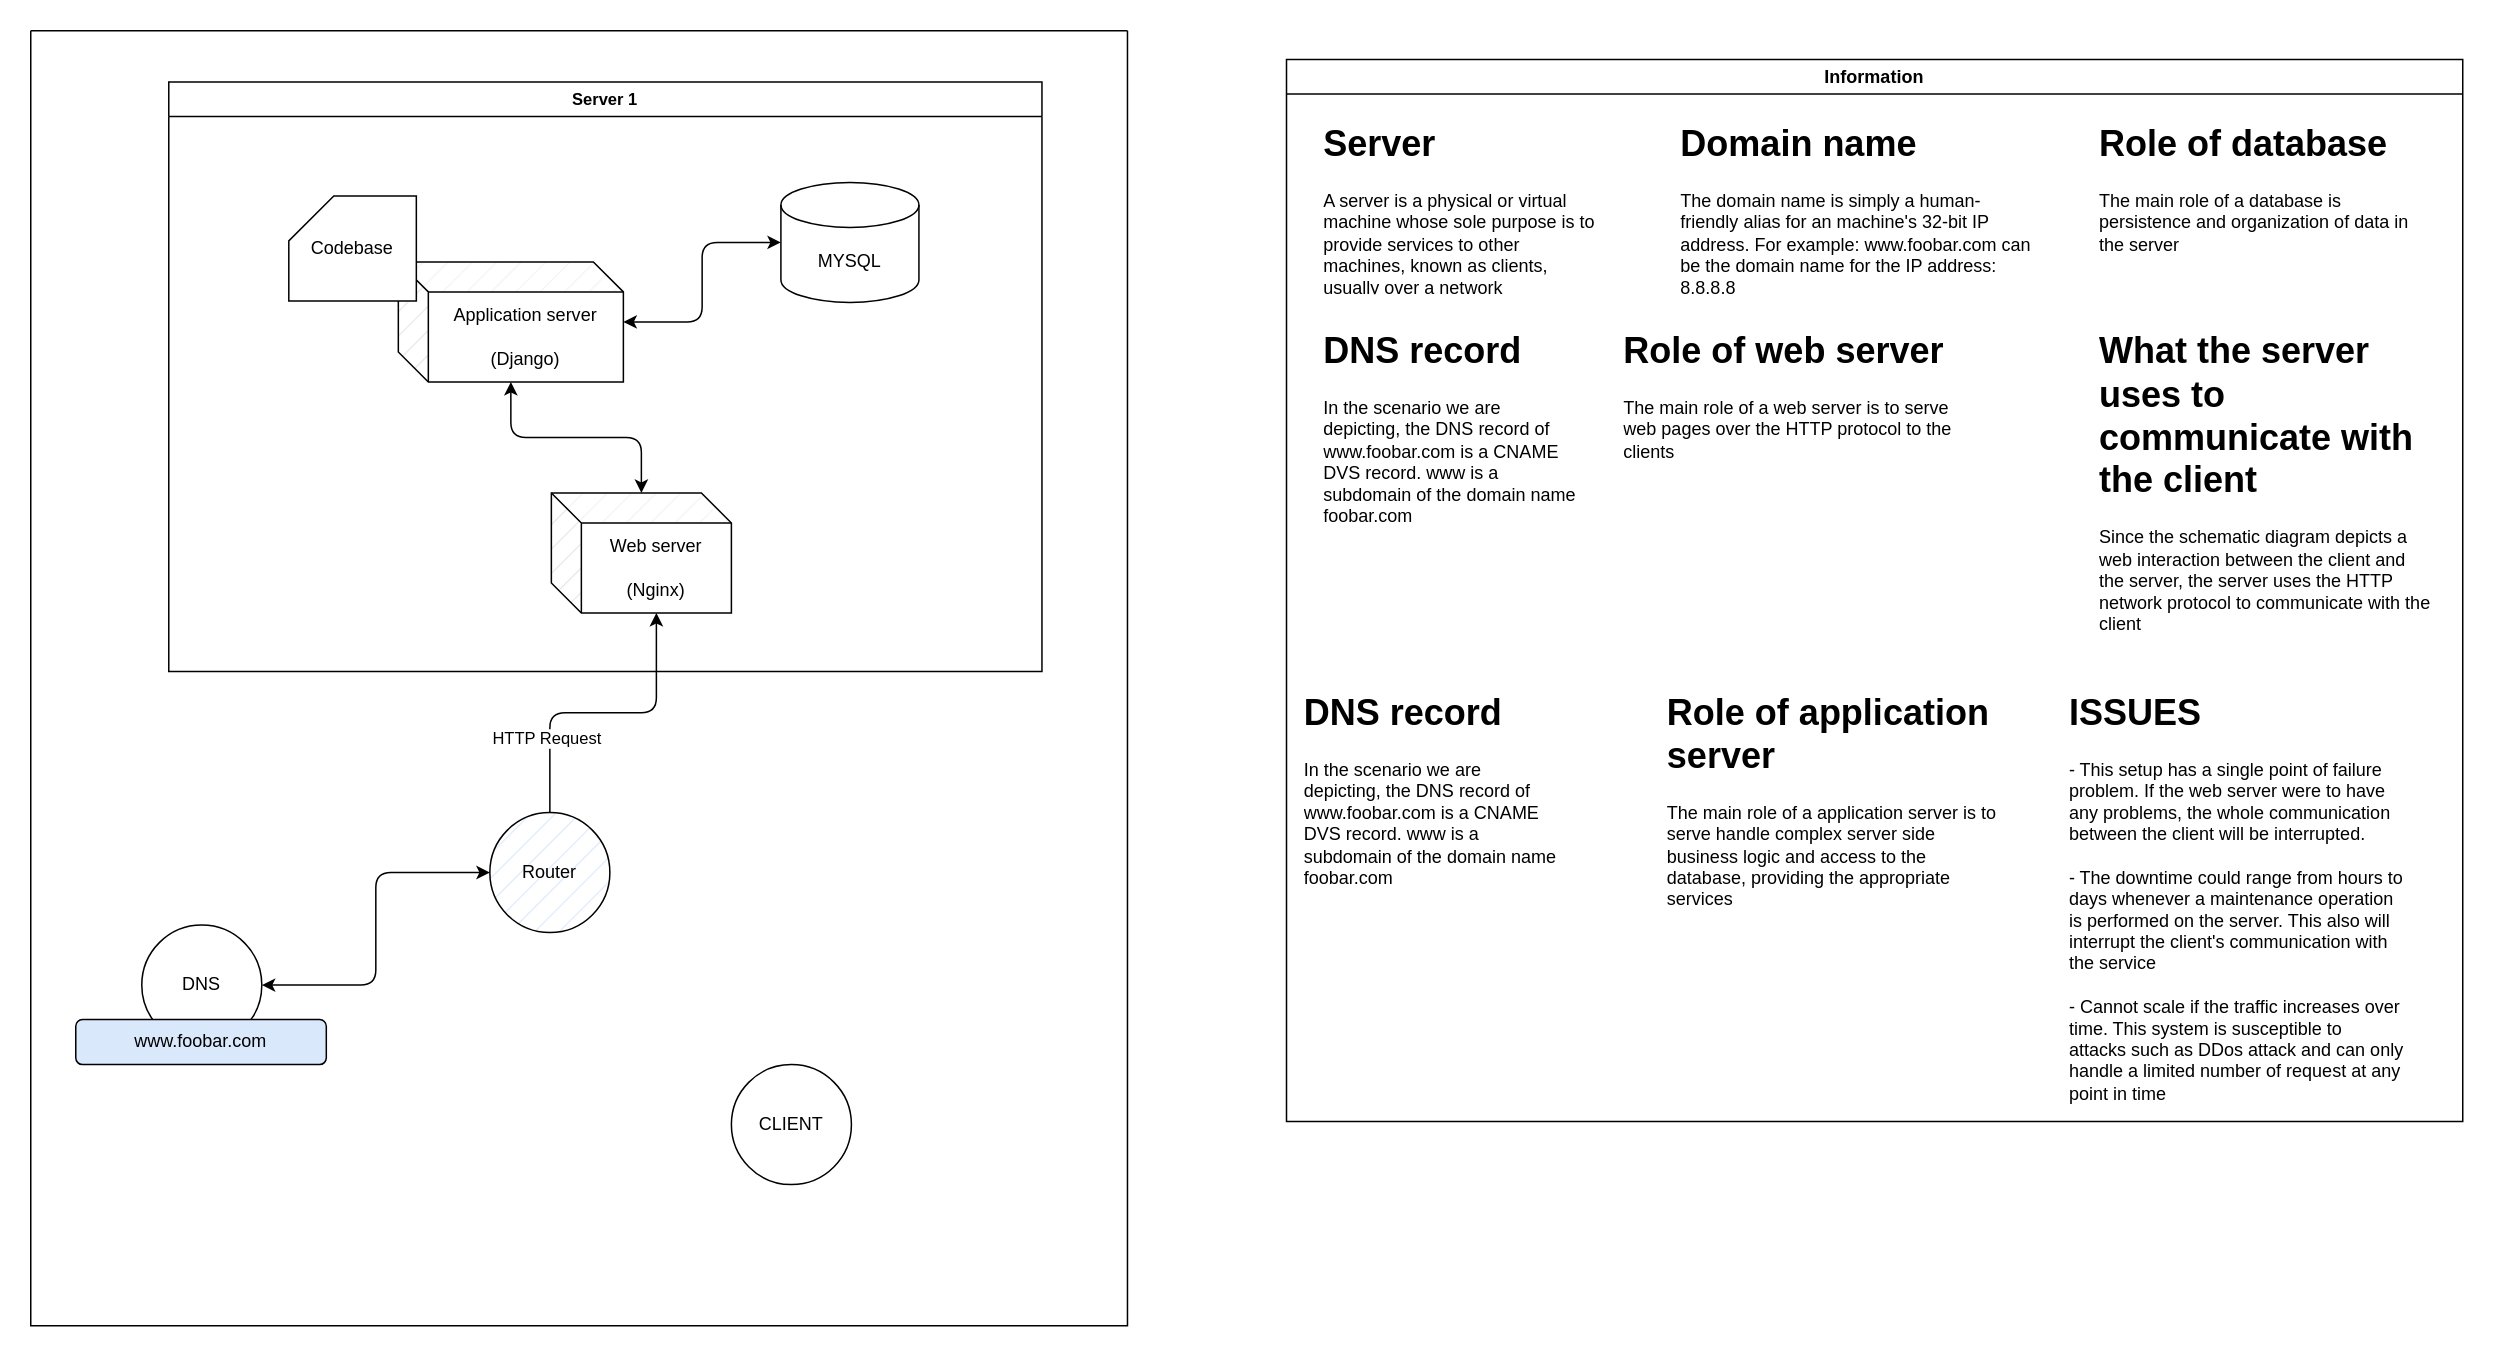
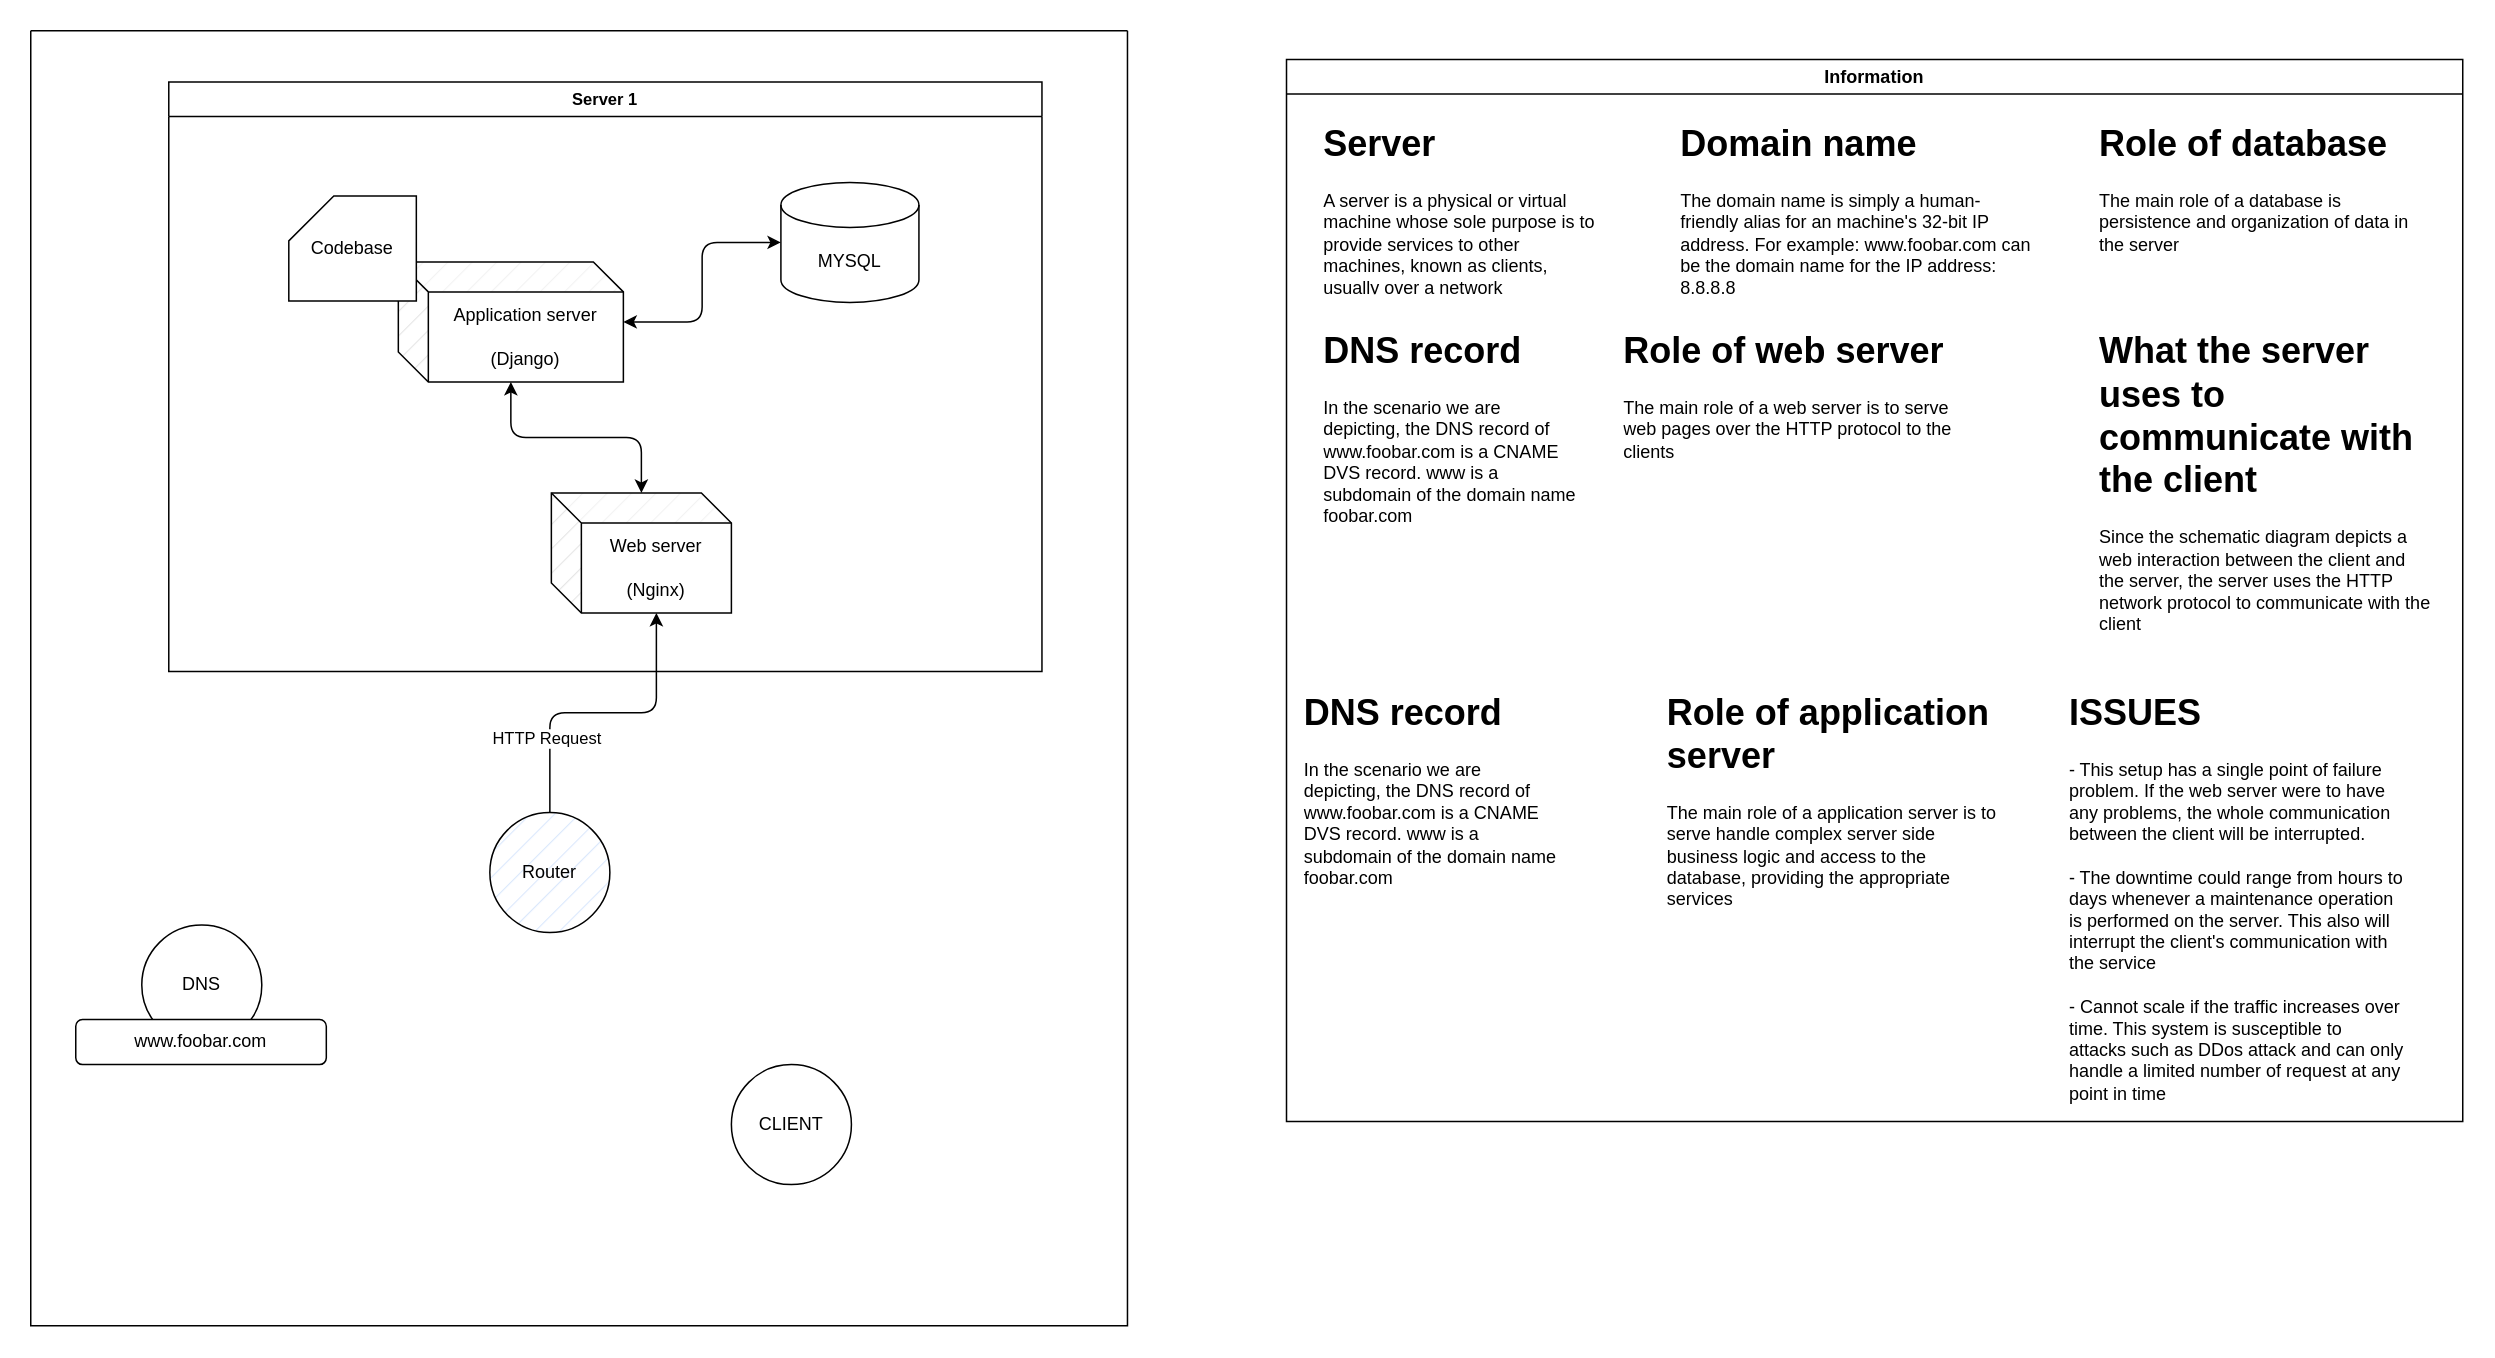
(376, 929) -> none
(201, 1042) -> (201, 1042)
